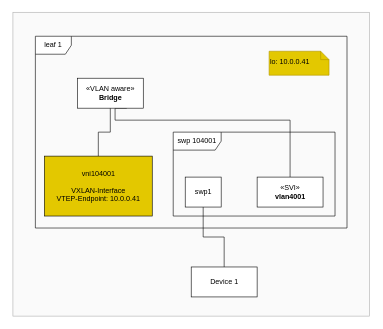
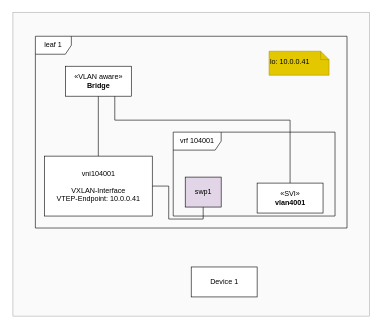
(110, 93) -> (98, 81)
(197, 141) -> (197, 141)
(98, 186) -> (98, 186)
(203, 192) -> (203, 192)
(290, 192) -> (290, 198)
(219, 237) -> (169, 186)
